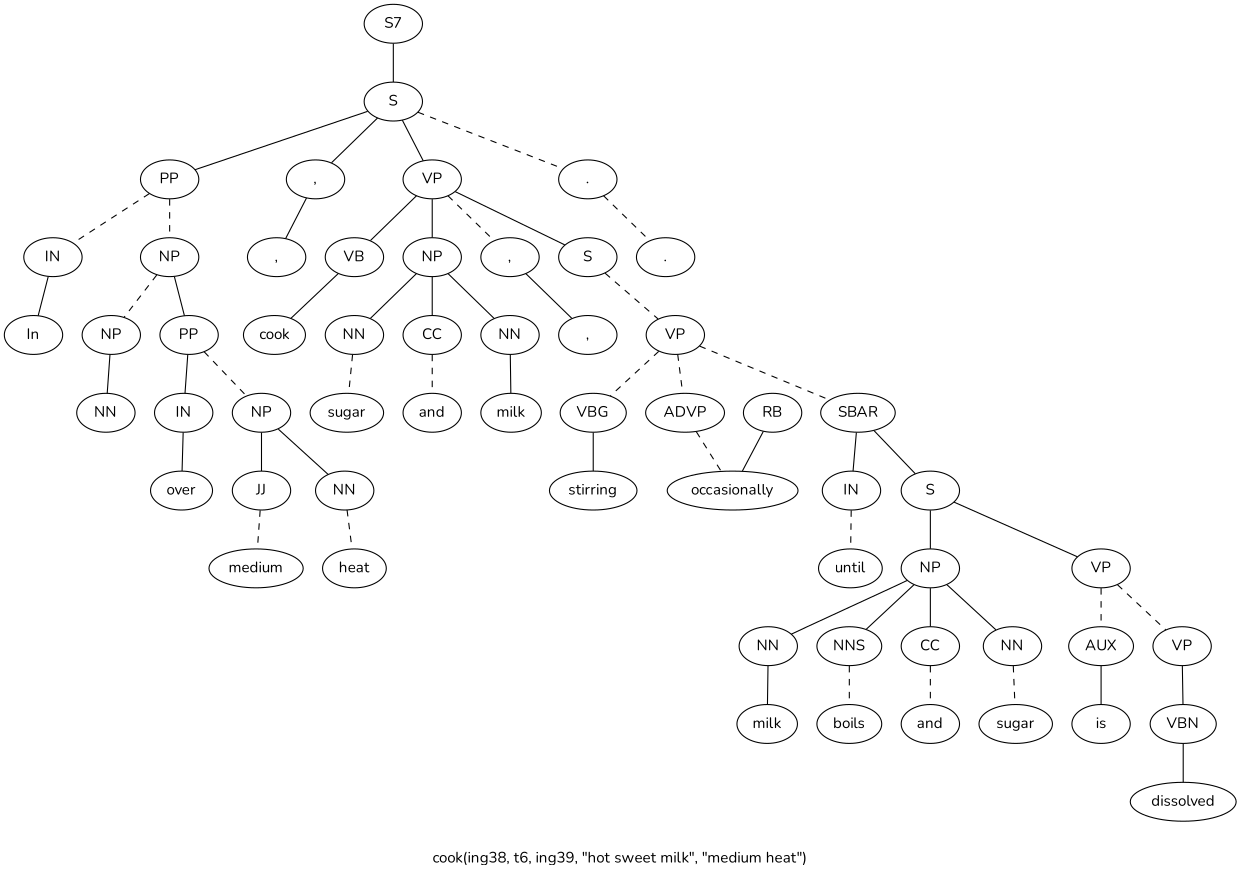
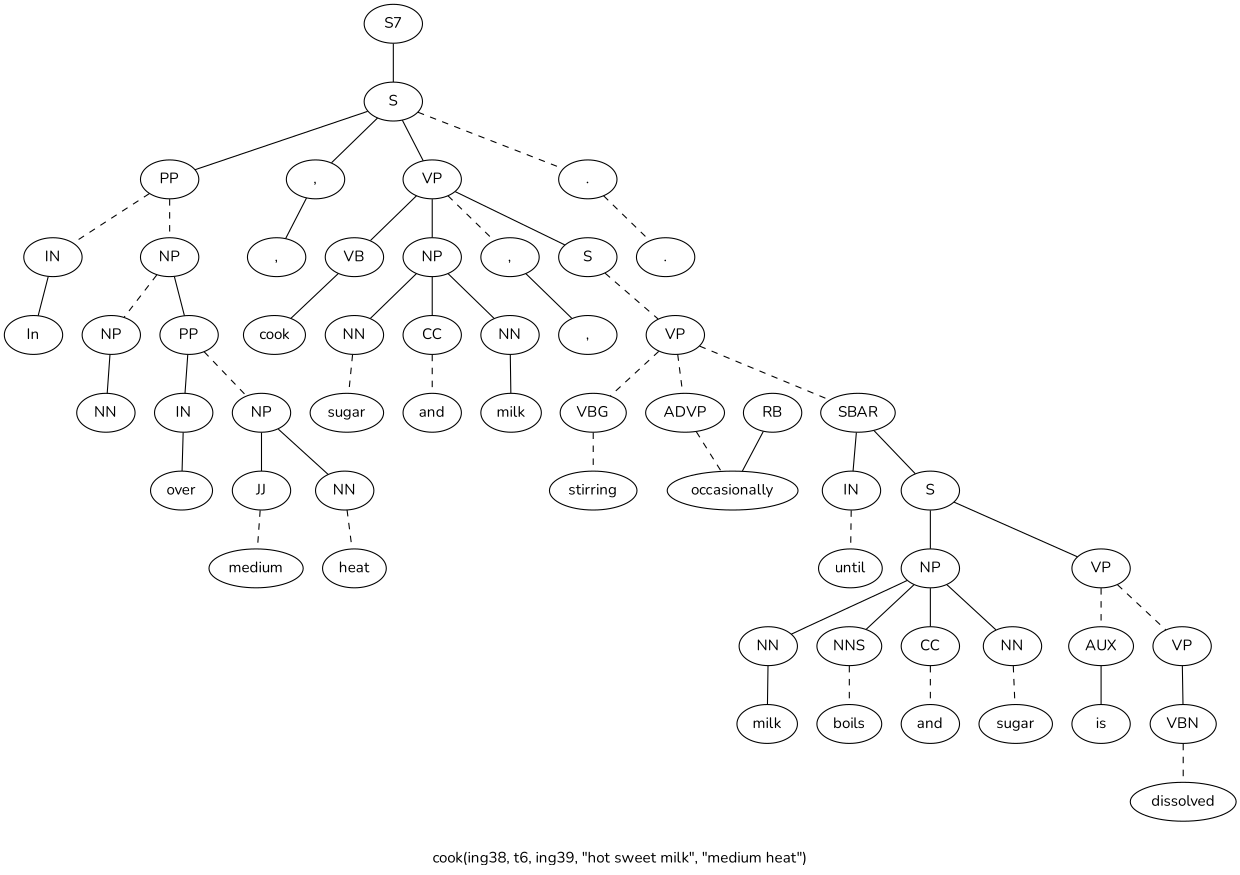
(593, 452) -> (593, 452)
(1183, 763) -> (1183, 763)
